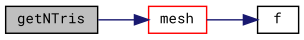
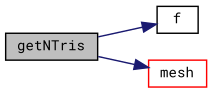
(225, 20) -> (120, 32)
